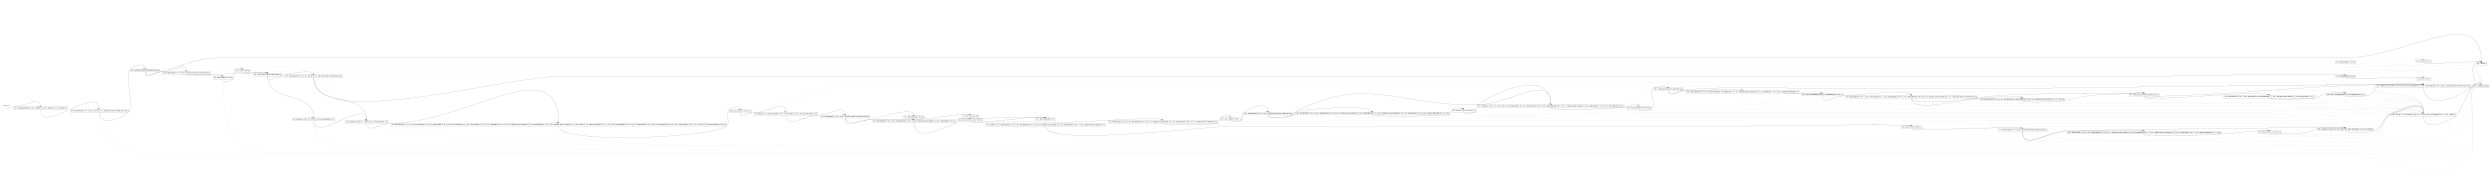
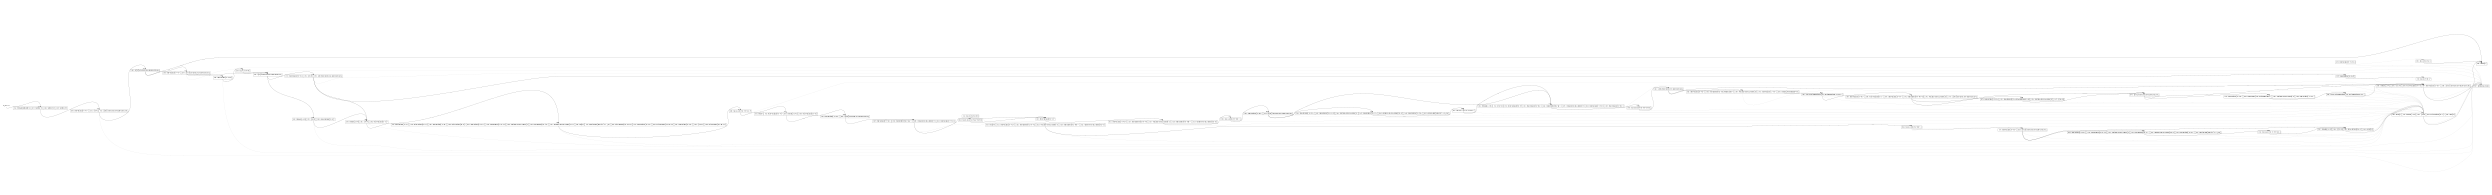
(914, 117) -> none
